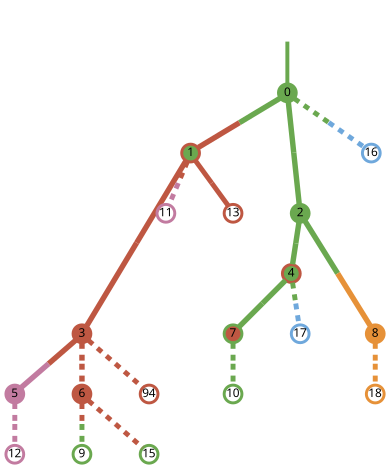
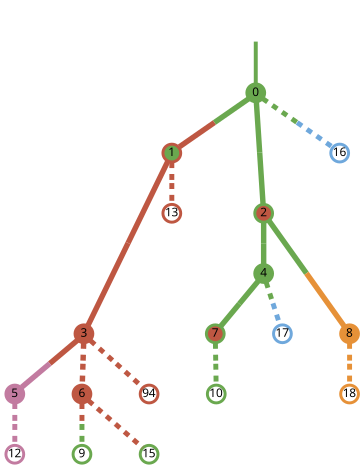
(212, 183) -> (172, 183)
(166, 213) -> none
(300, 213) -> (264, 213)
(291, 274) -> (264, 274)
